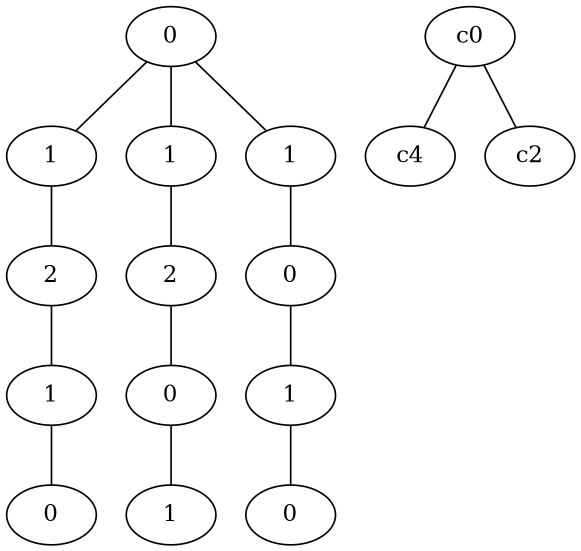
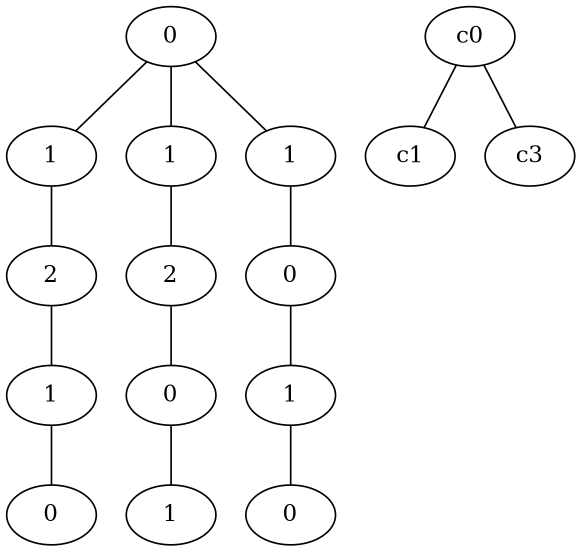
(410, 156) -> (410, 156)
(530, 156) -> (530, 156)
